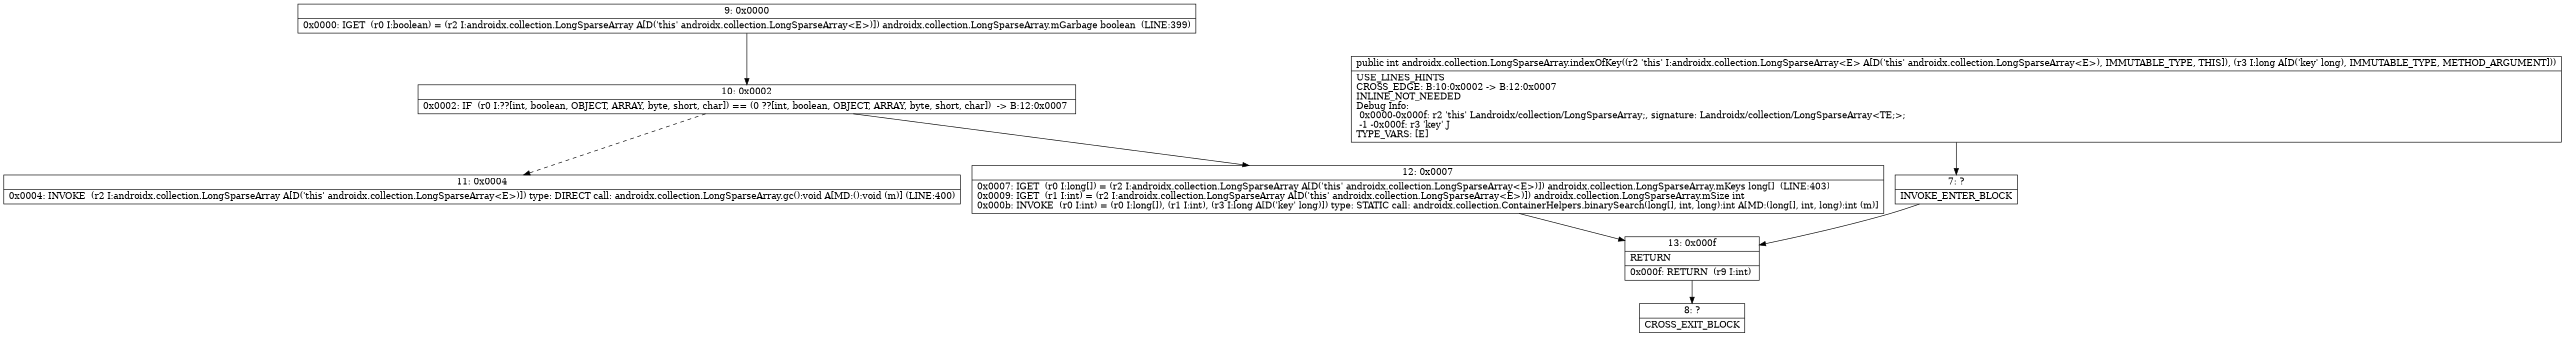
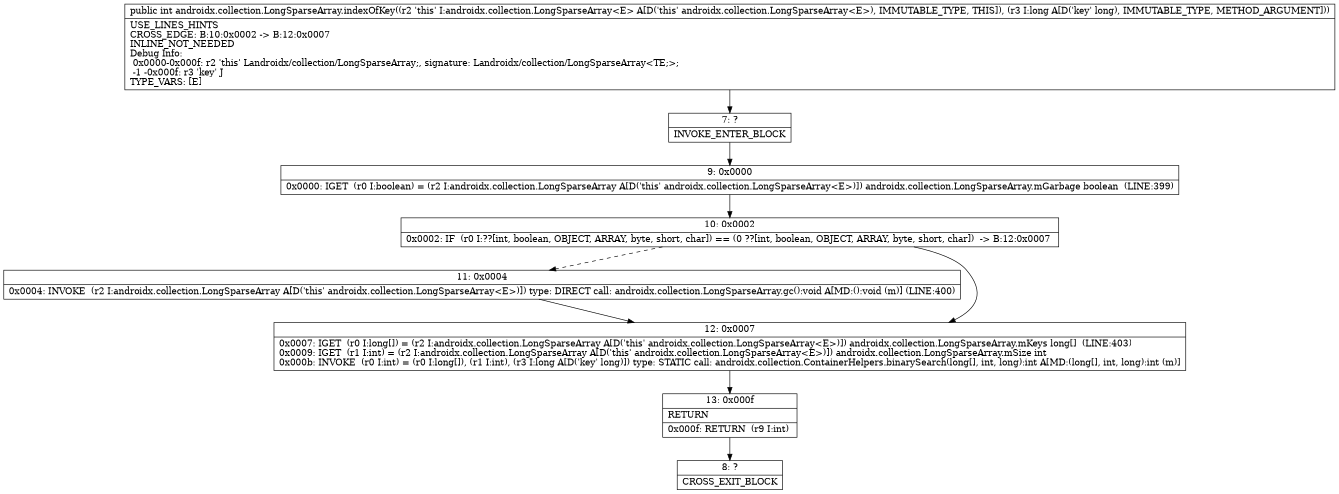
(1843, 226) -> (730, 151)
none -> (583, 310)
